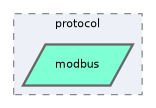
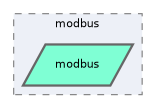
(78, 25) -> (78, 25)
